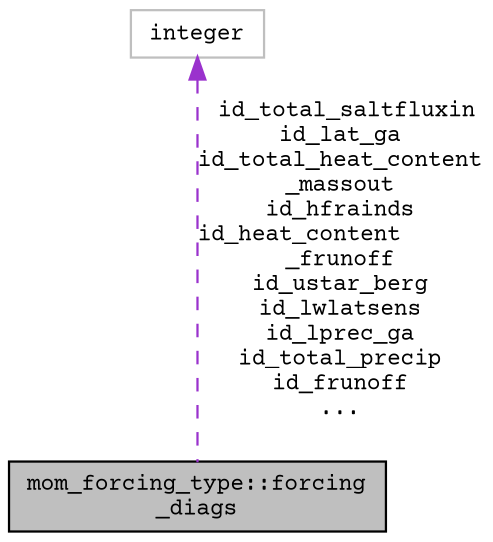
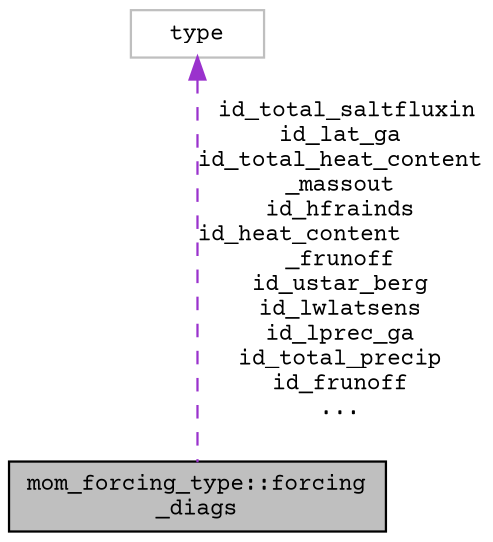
(197, 34) -> (197, 34)
